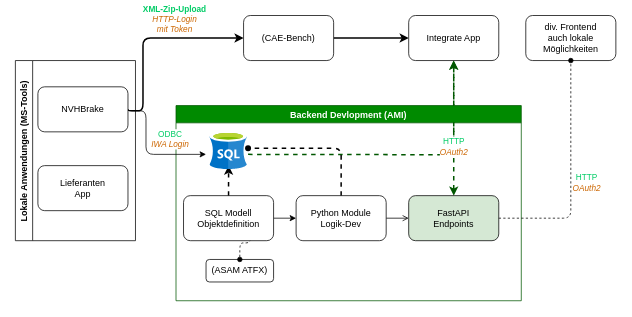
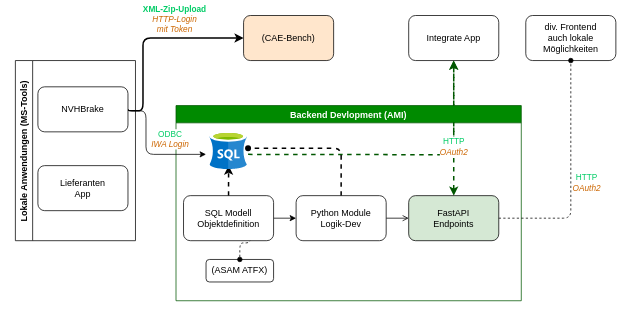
(288, 38) -> (288, 38)
(368, 38) -> none
